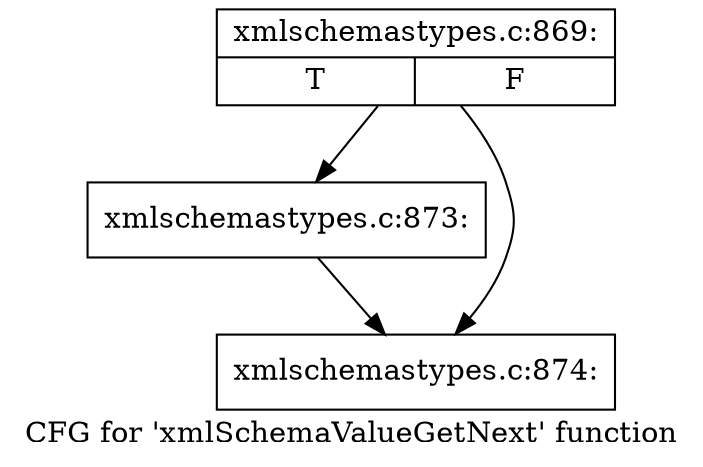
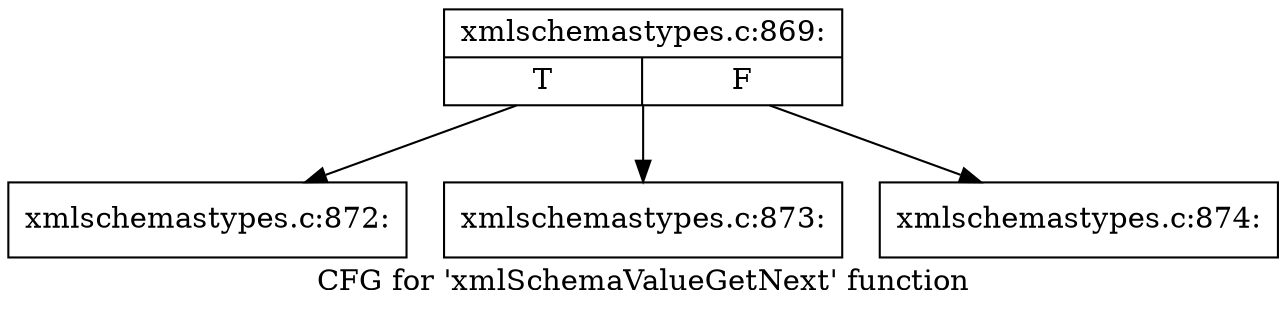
none -> (207, 220)
(344, 288) -> none
